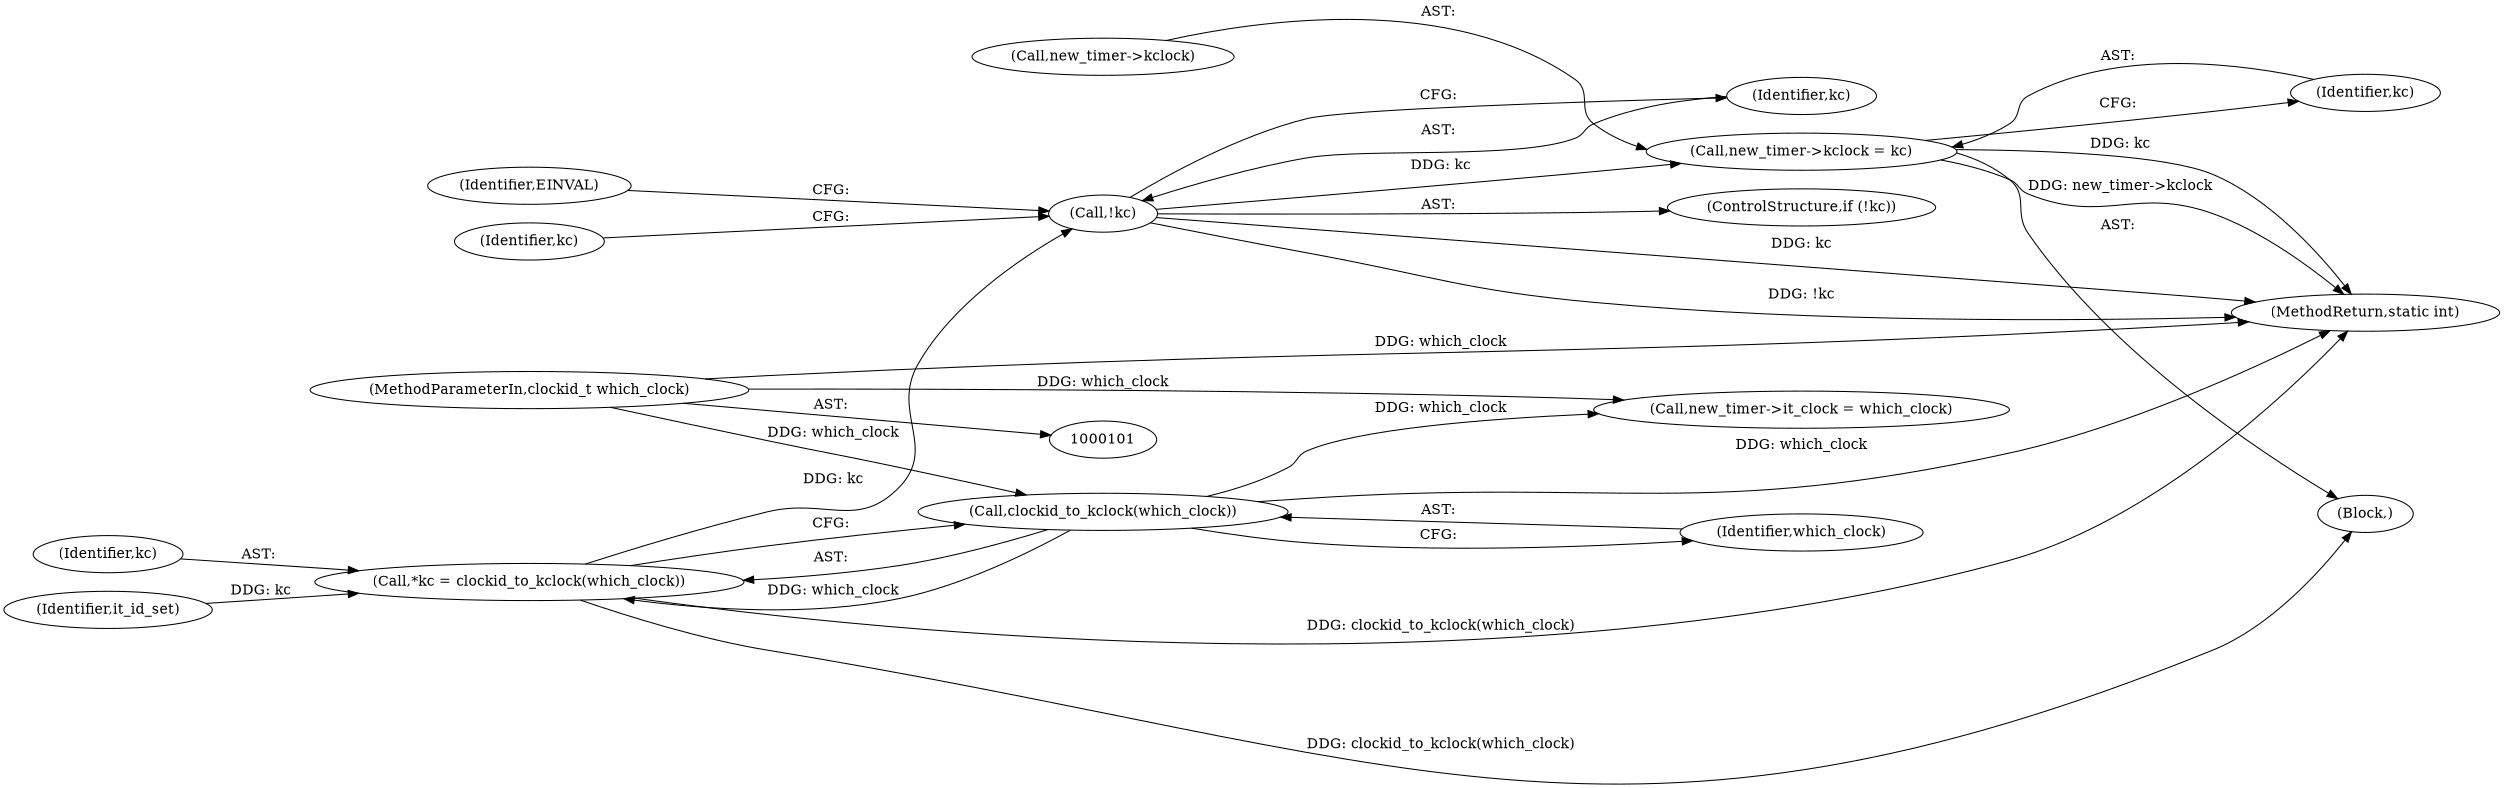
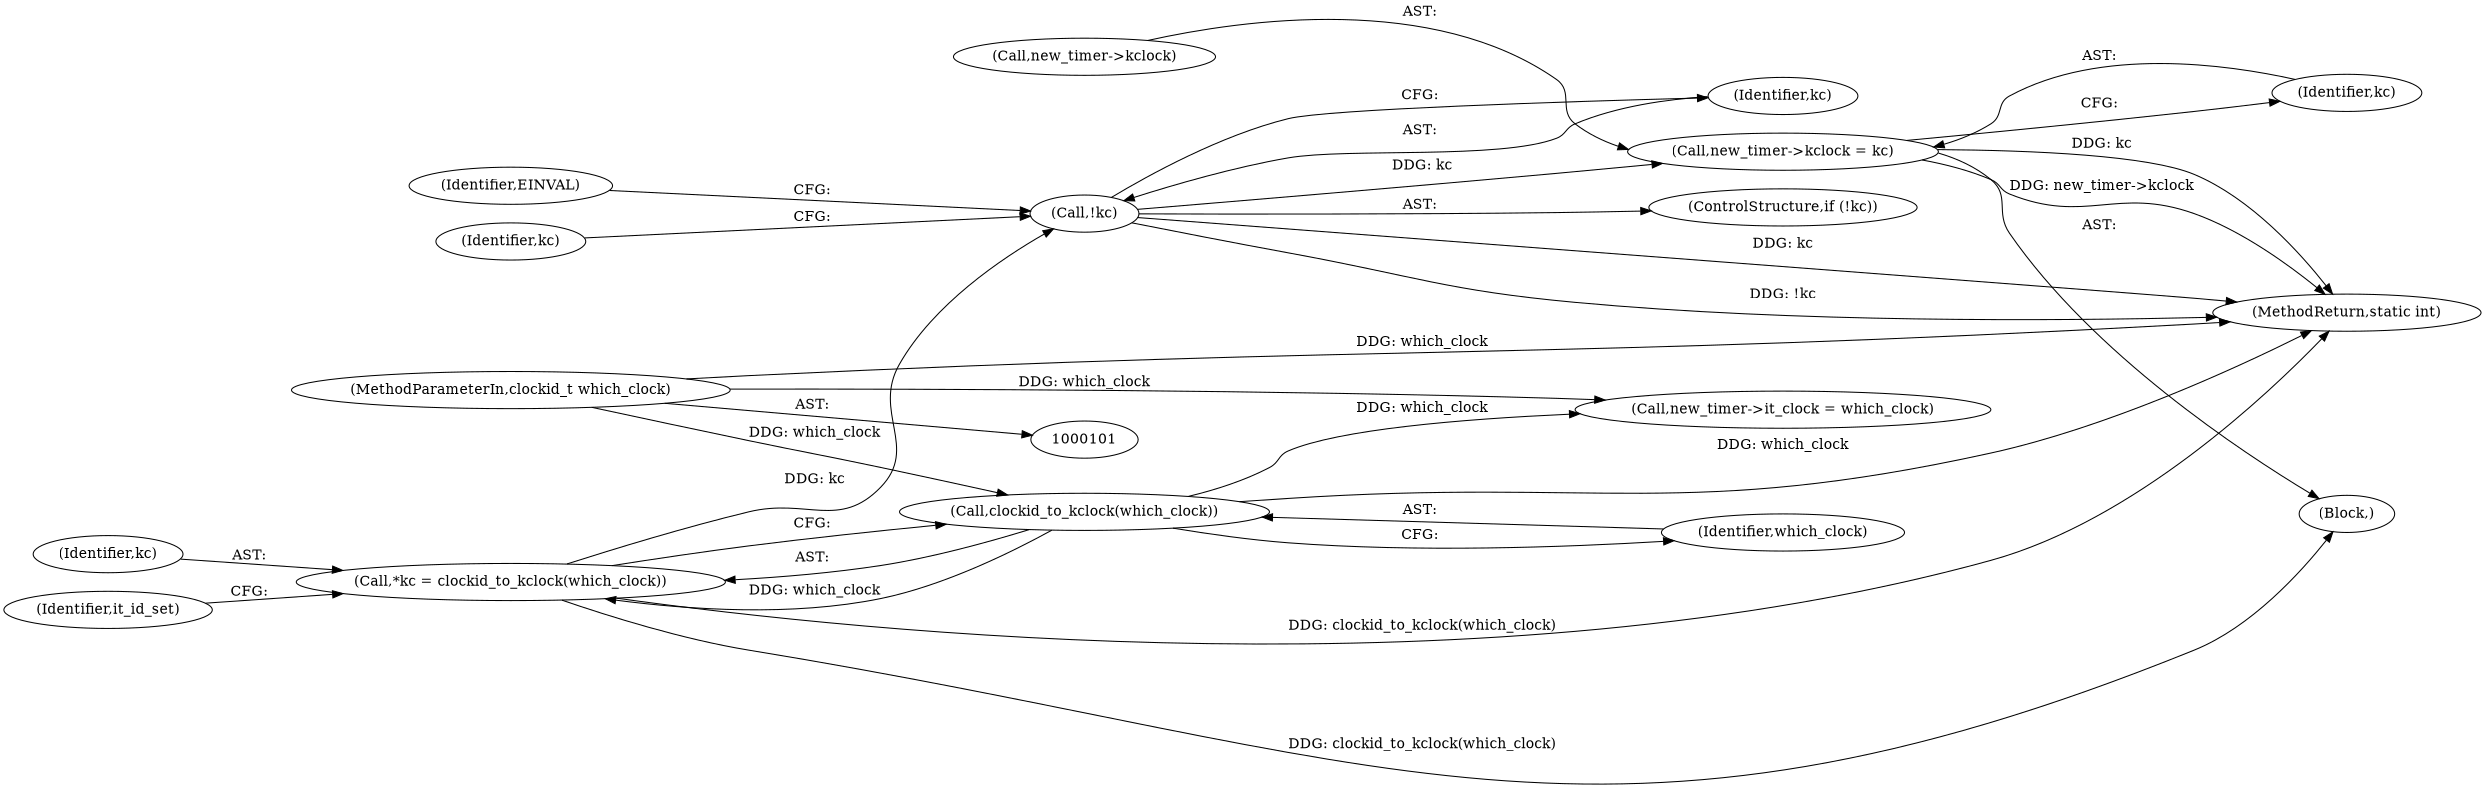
(261, 591) -> (252, 592)
